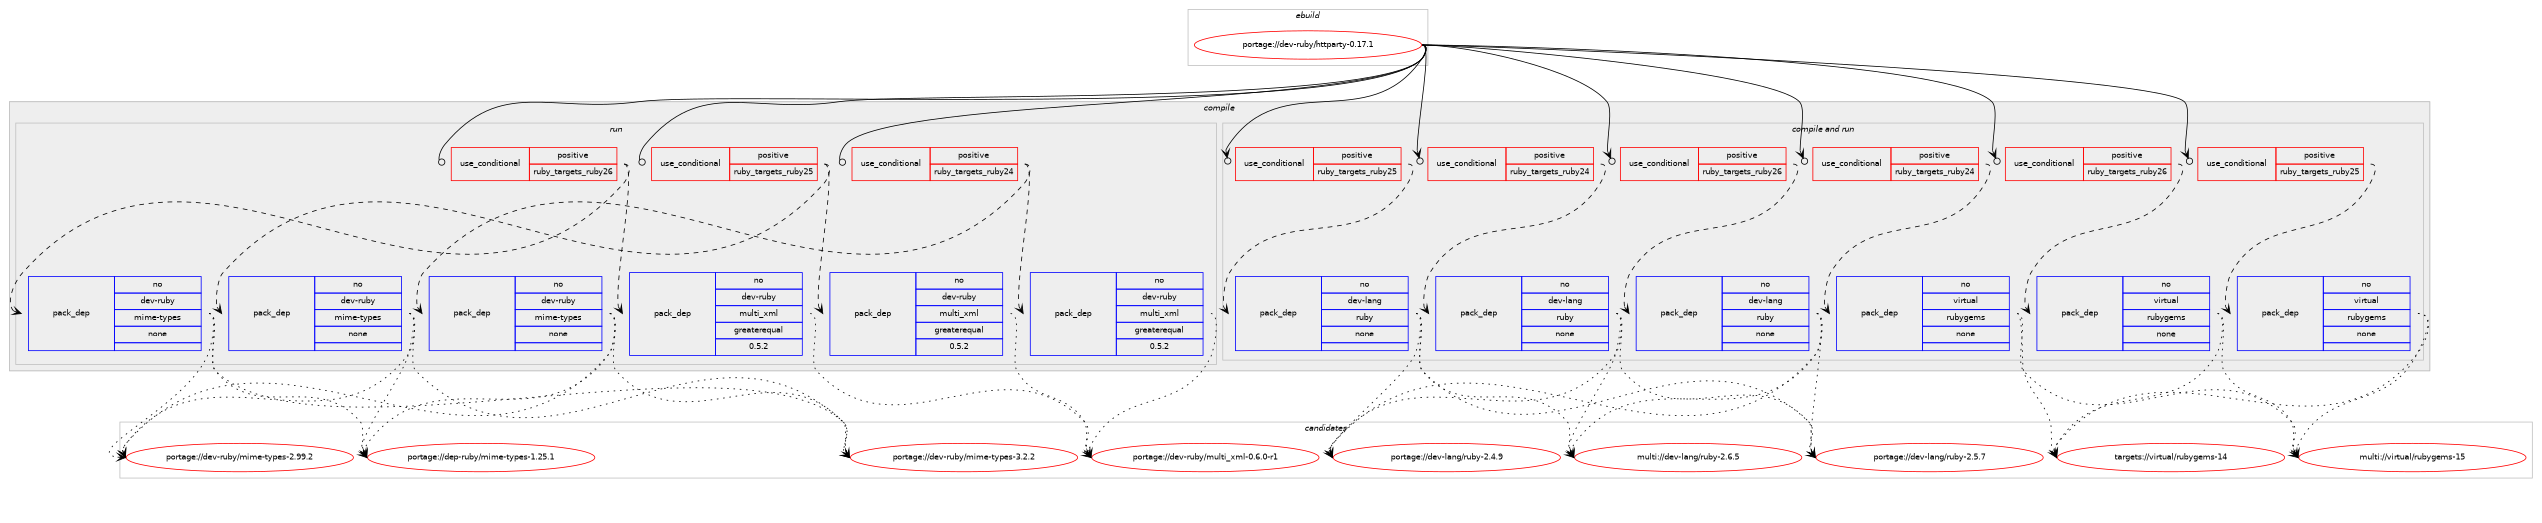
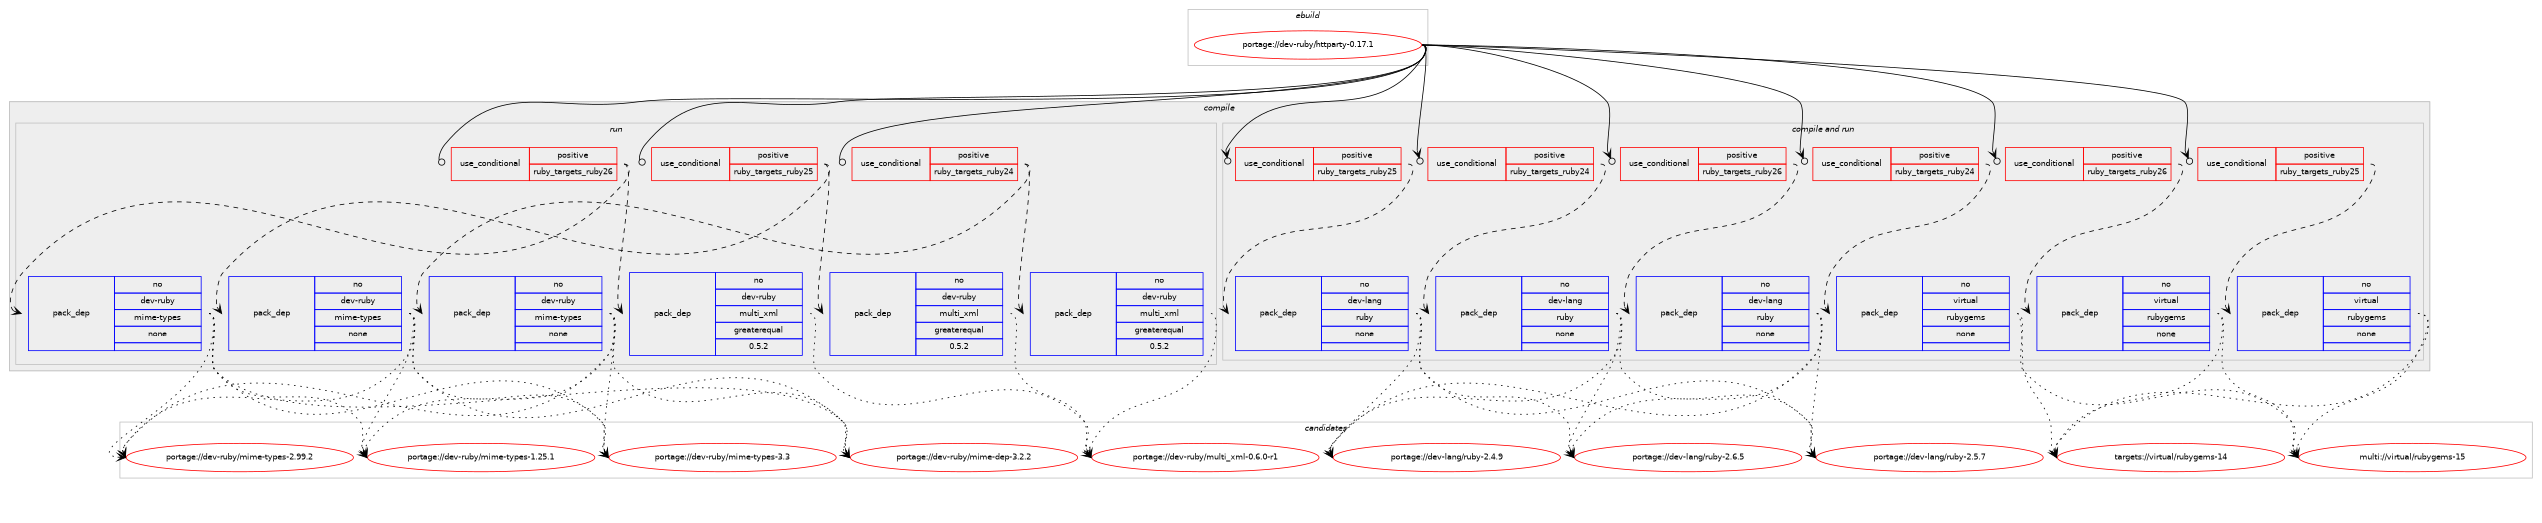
(481, 458) -> (481, 458)
none -> (723, 458)
(964, 458) -> (964, 458)
(1688, 458) -> (1688, 458)
